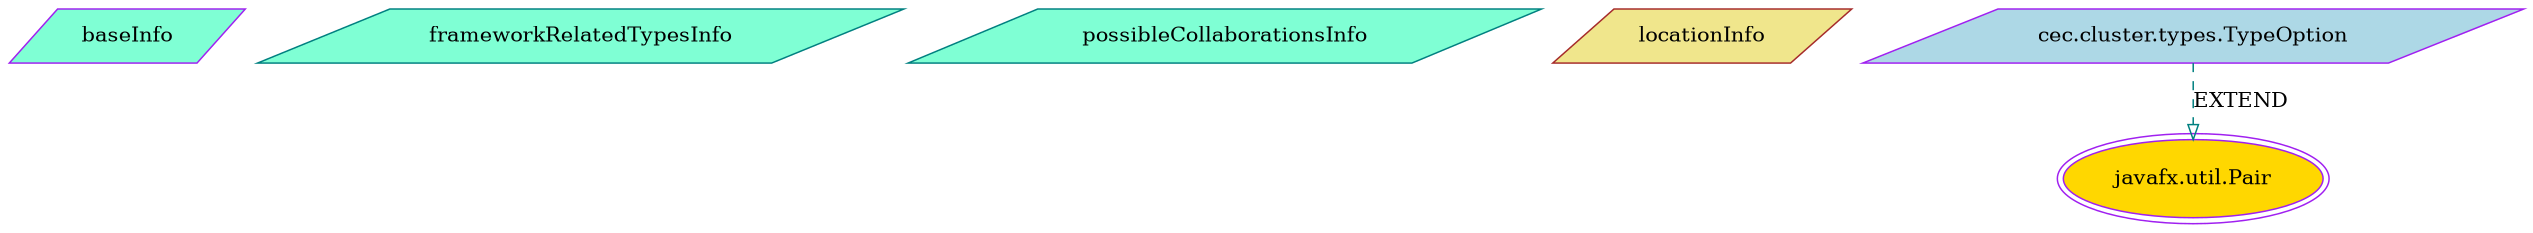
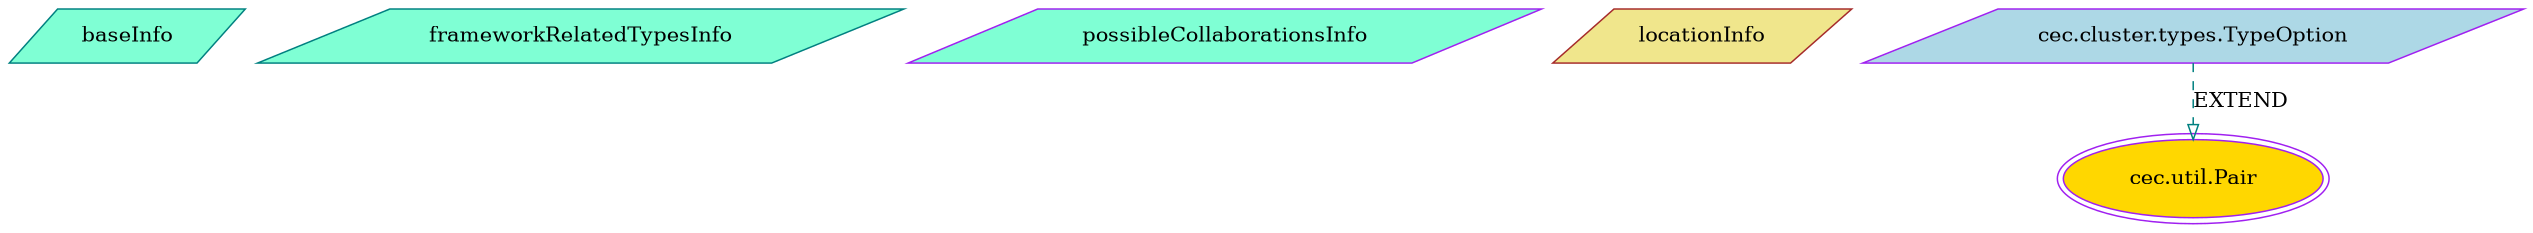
(127, 36) -> (127, 36)
(1225, 36) -> (1225, 36)
(2193, 179) -> (2193, 179)
